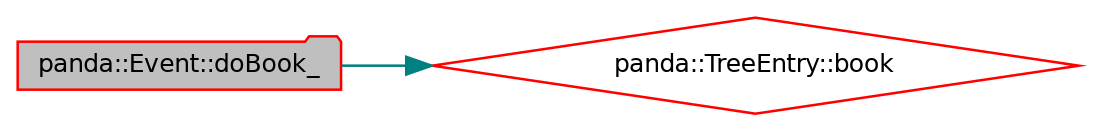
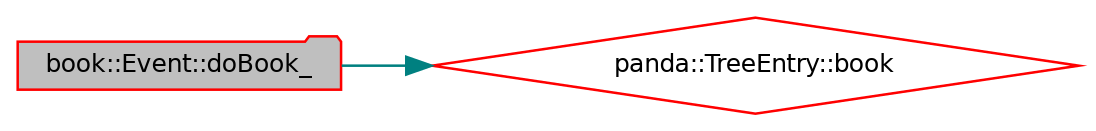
(179, 66) -> (179, 66)
